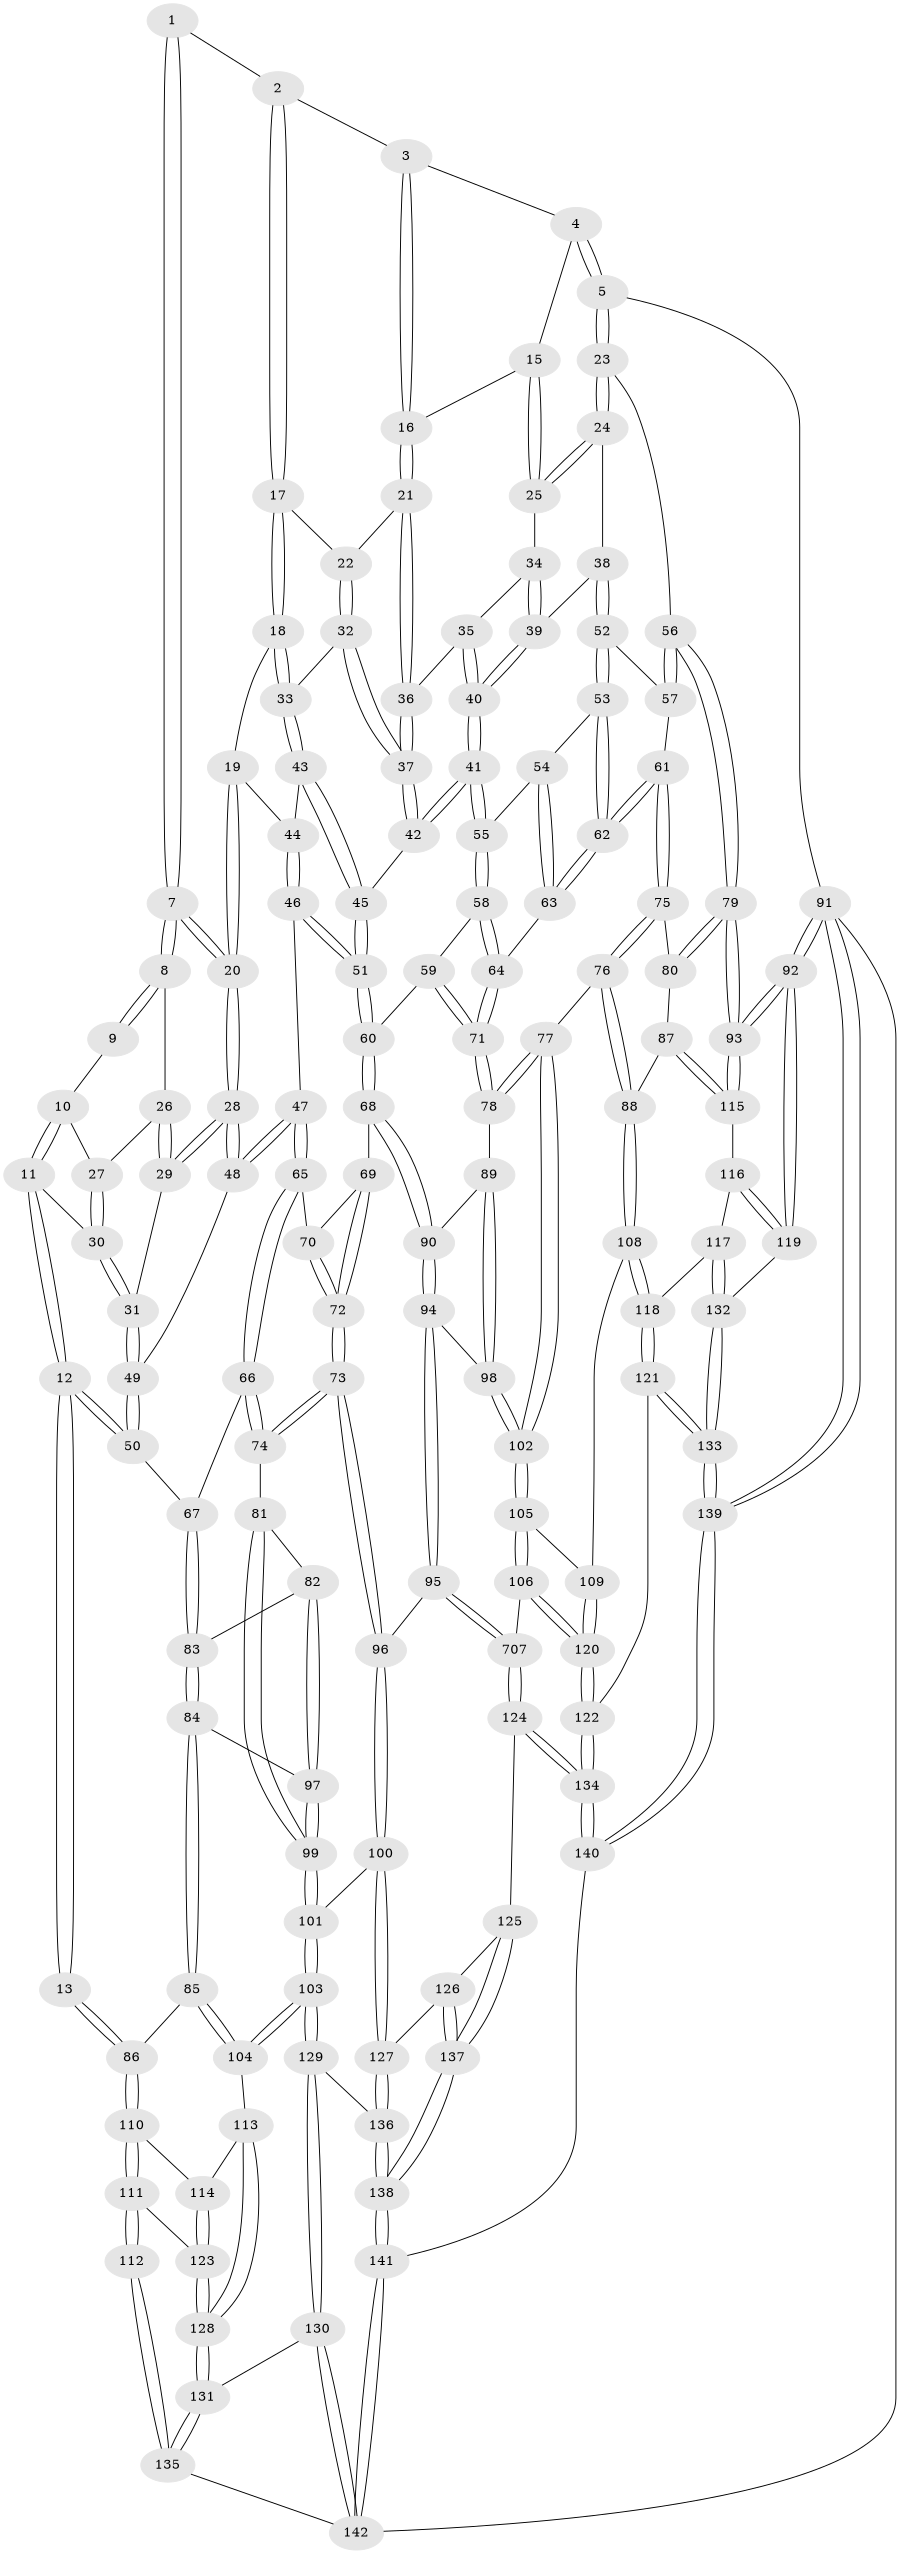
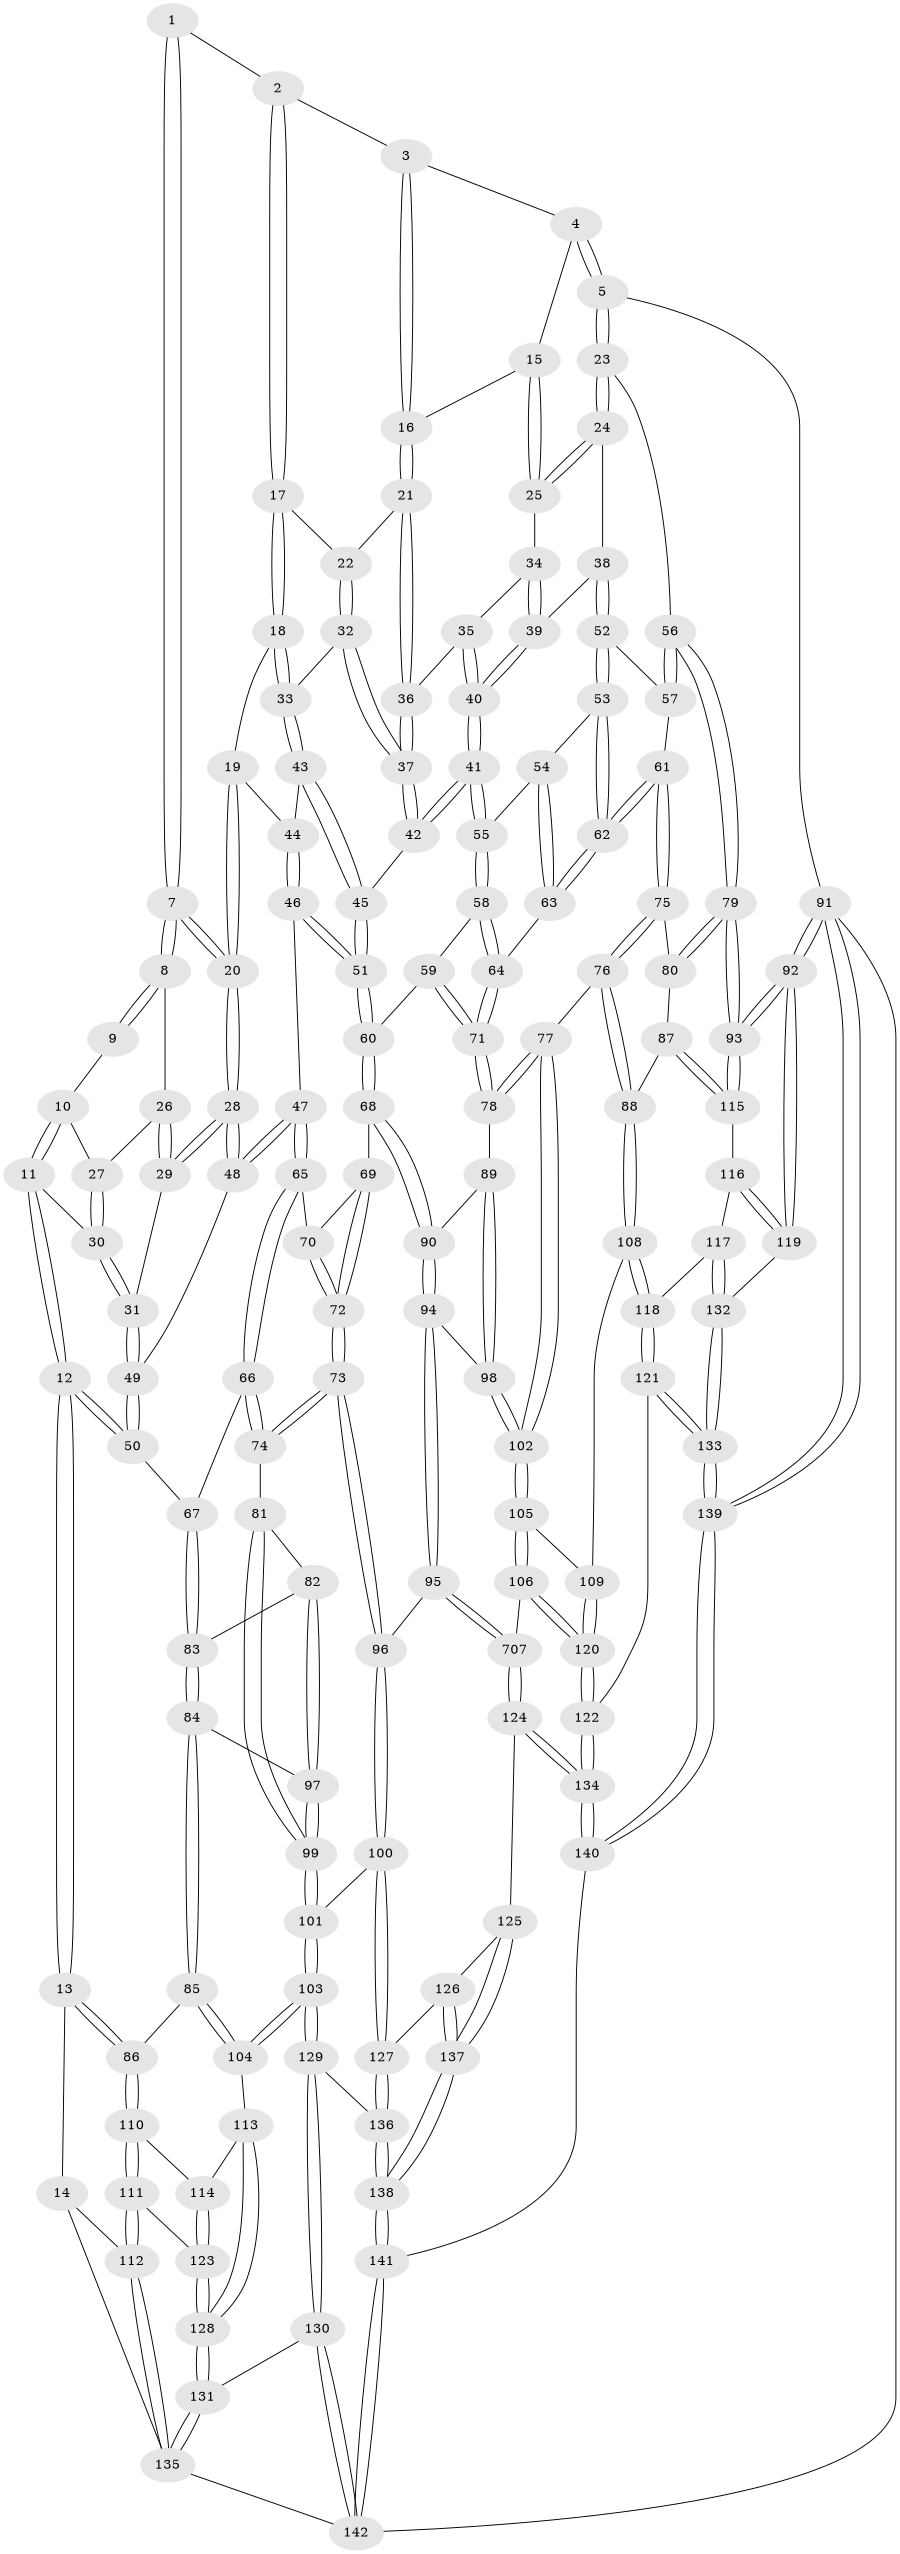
none -> (62, 2194)
